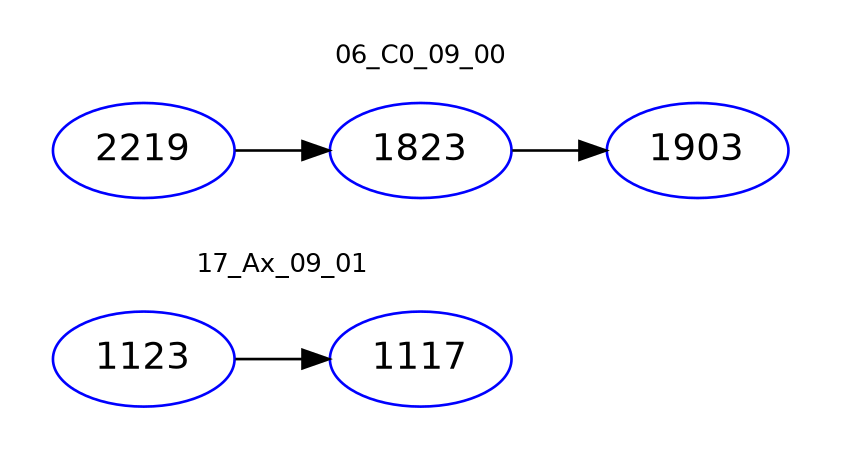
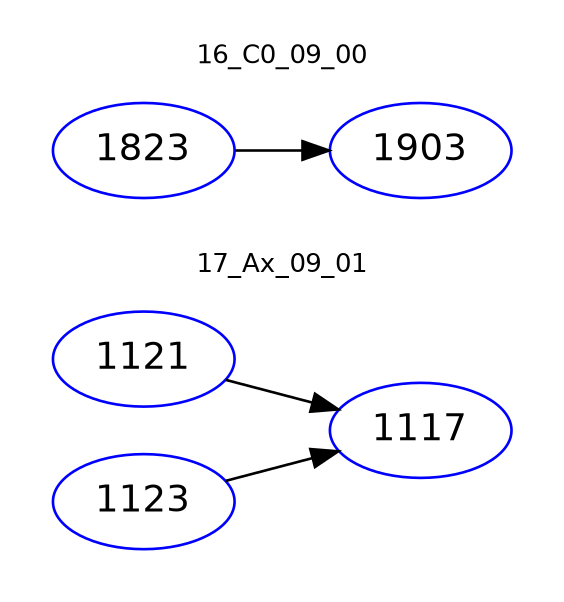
(421, 57) -> (282, 57)
(144, 150) -> none
none -> (144, 359)
